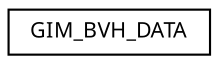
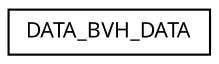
(109, 32) -> (109, 32)
